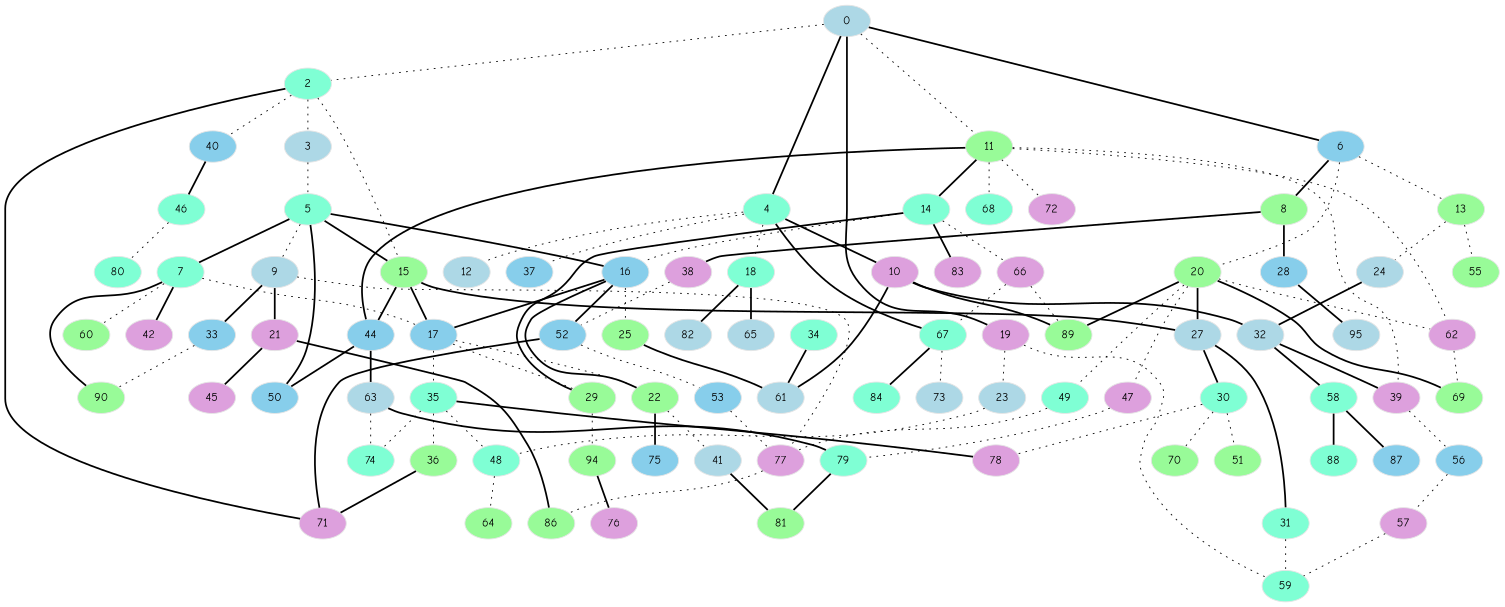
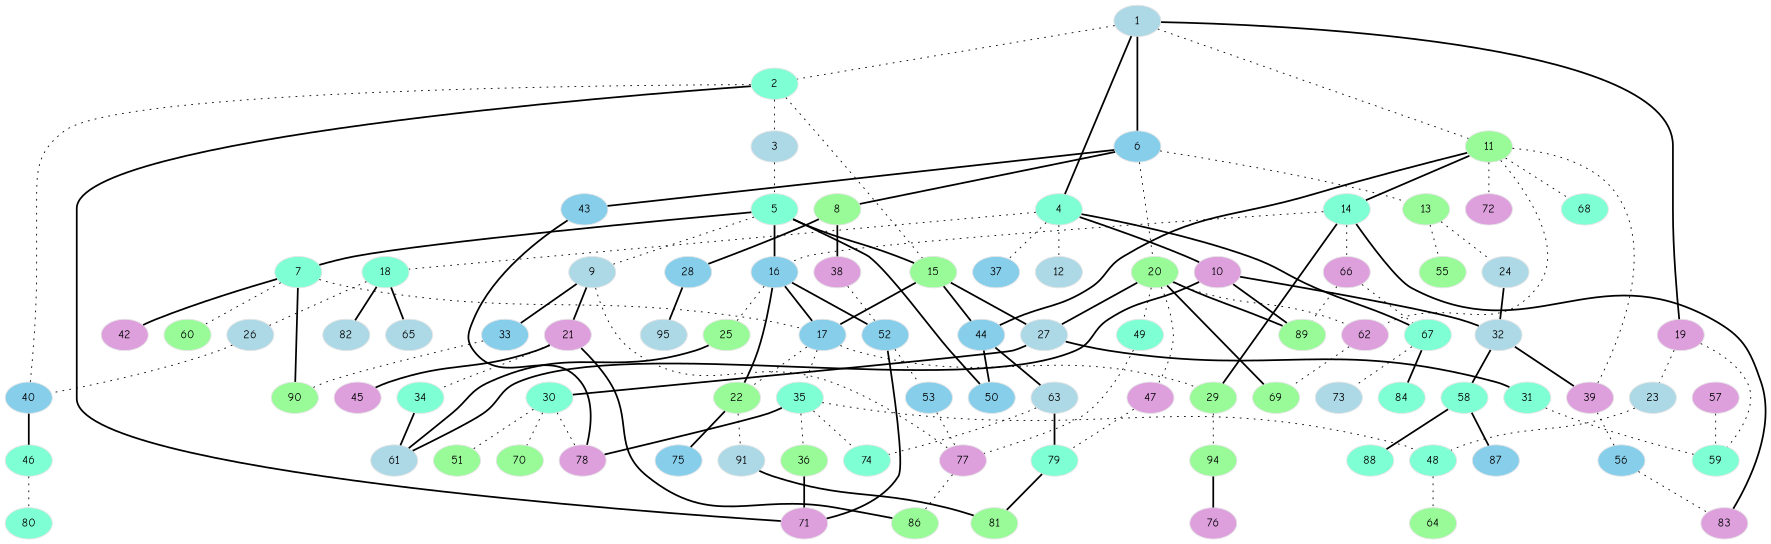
(847, 21) -> (1137, 21)
none -> (584, 209)
none -> (250, 335)
none -> (489, 369)
(718, 461) -> (741, 461)
(1431, 492) -> (1673, 492)
